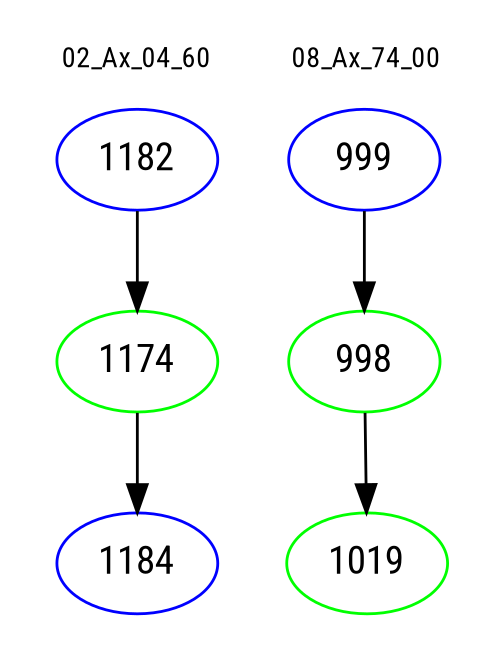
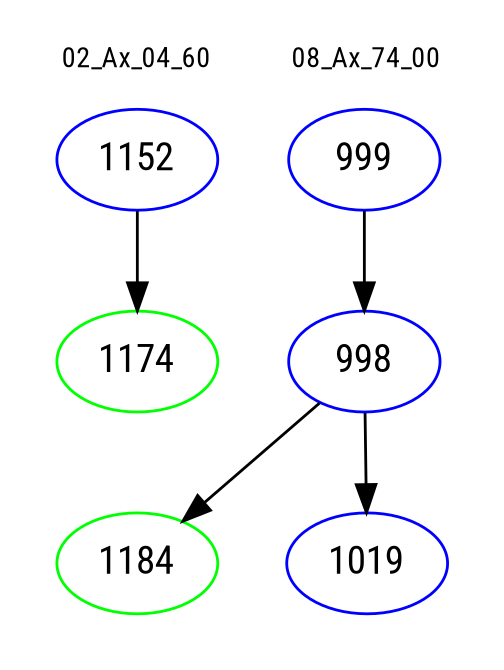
(137, 160) -> (137, 160)
(364, 362) -> (364, 362)
(137, 449) -> (282, 435)
(137, 563) -> (137, 563)
(367, 563) -> (367, 563)
